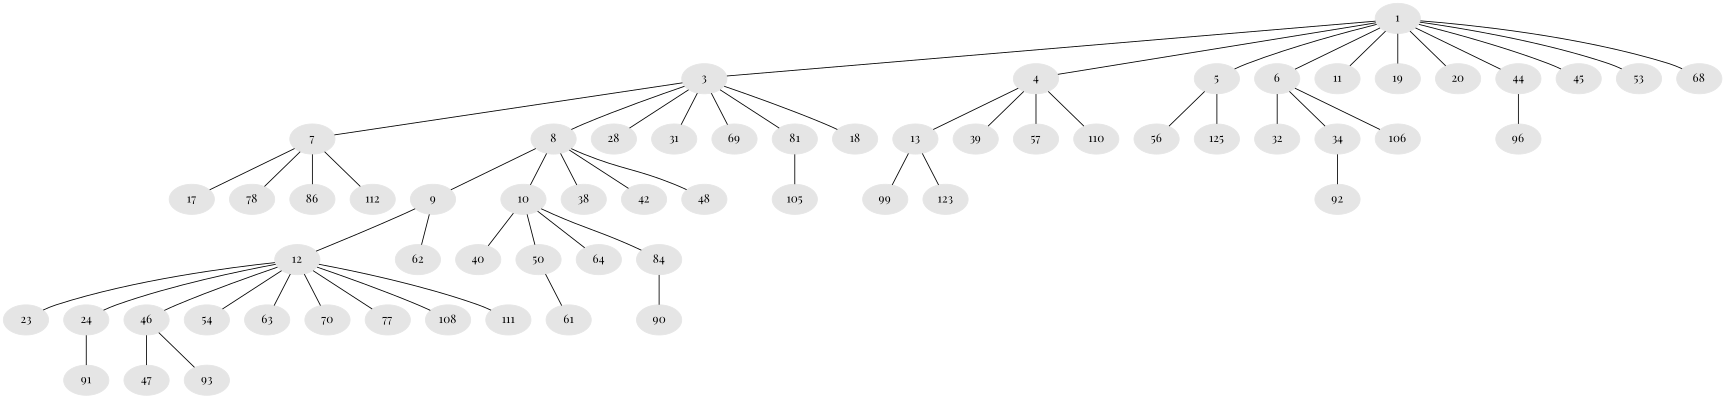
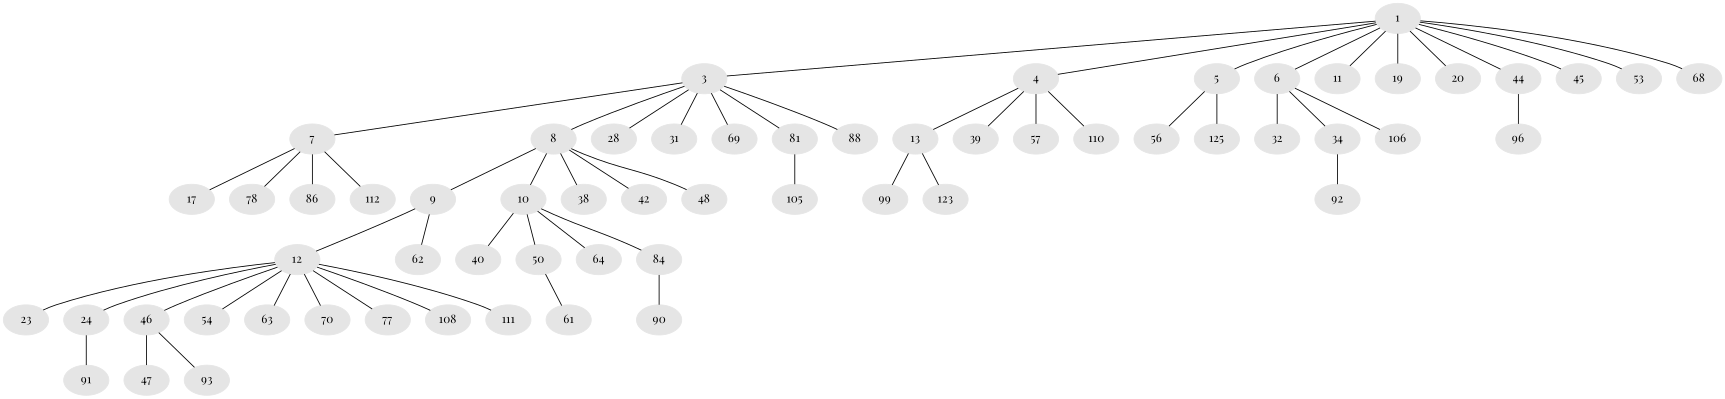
(855, 139) -> (855, 139)
